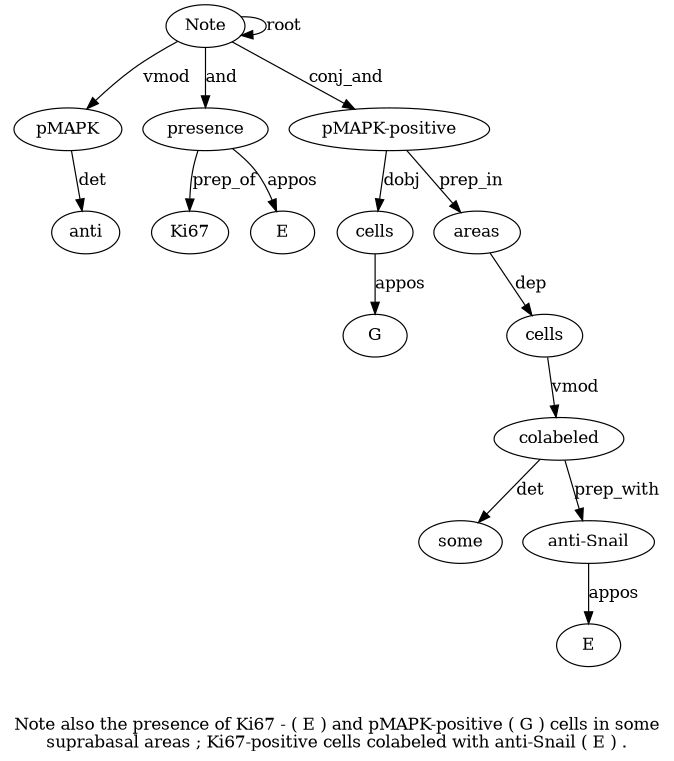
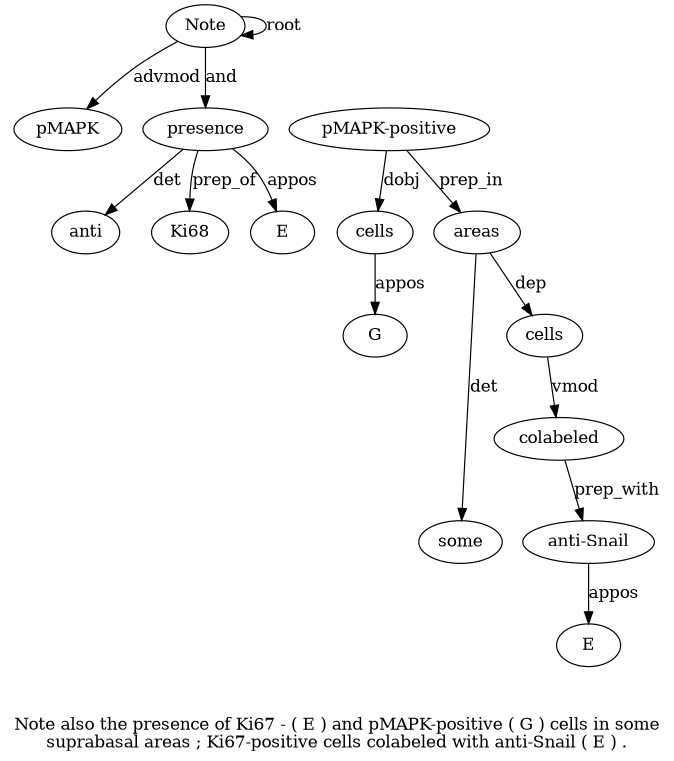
(288, 73) -> none
(167, 78) -> (167, 78)
(76, 175) -> (149, 178)
(190, 232) -> (190, 232)
(513, 487) -> (469, 381)
